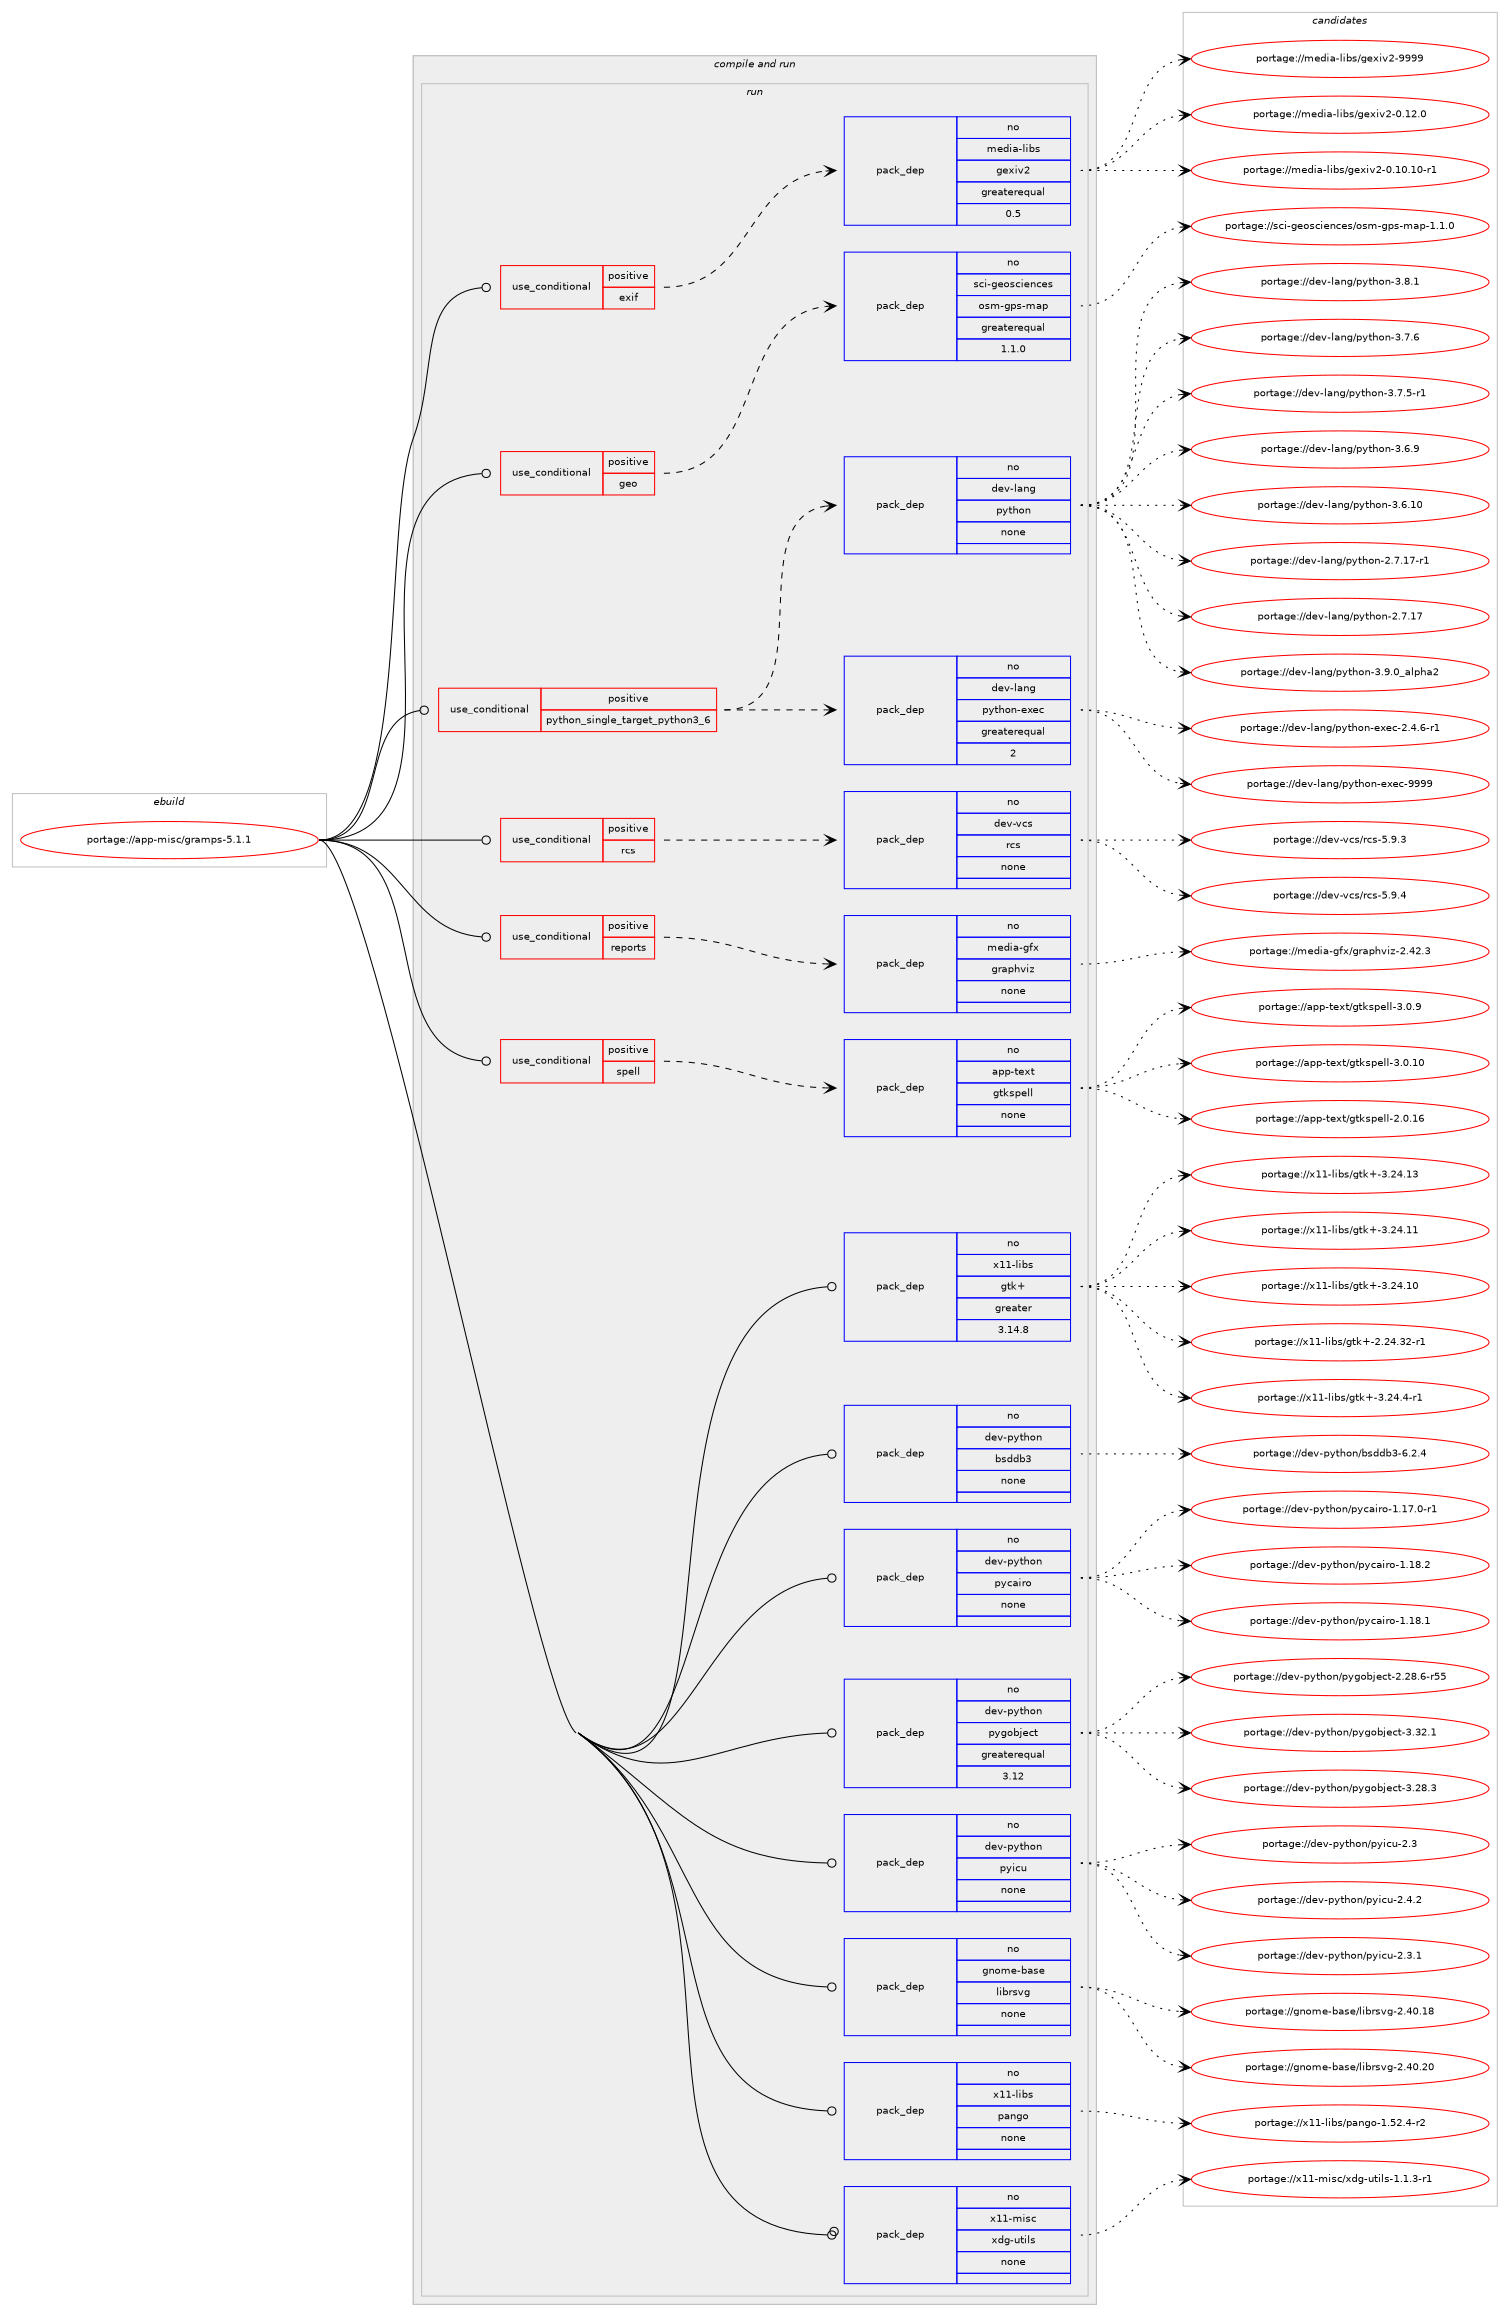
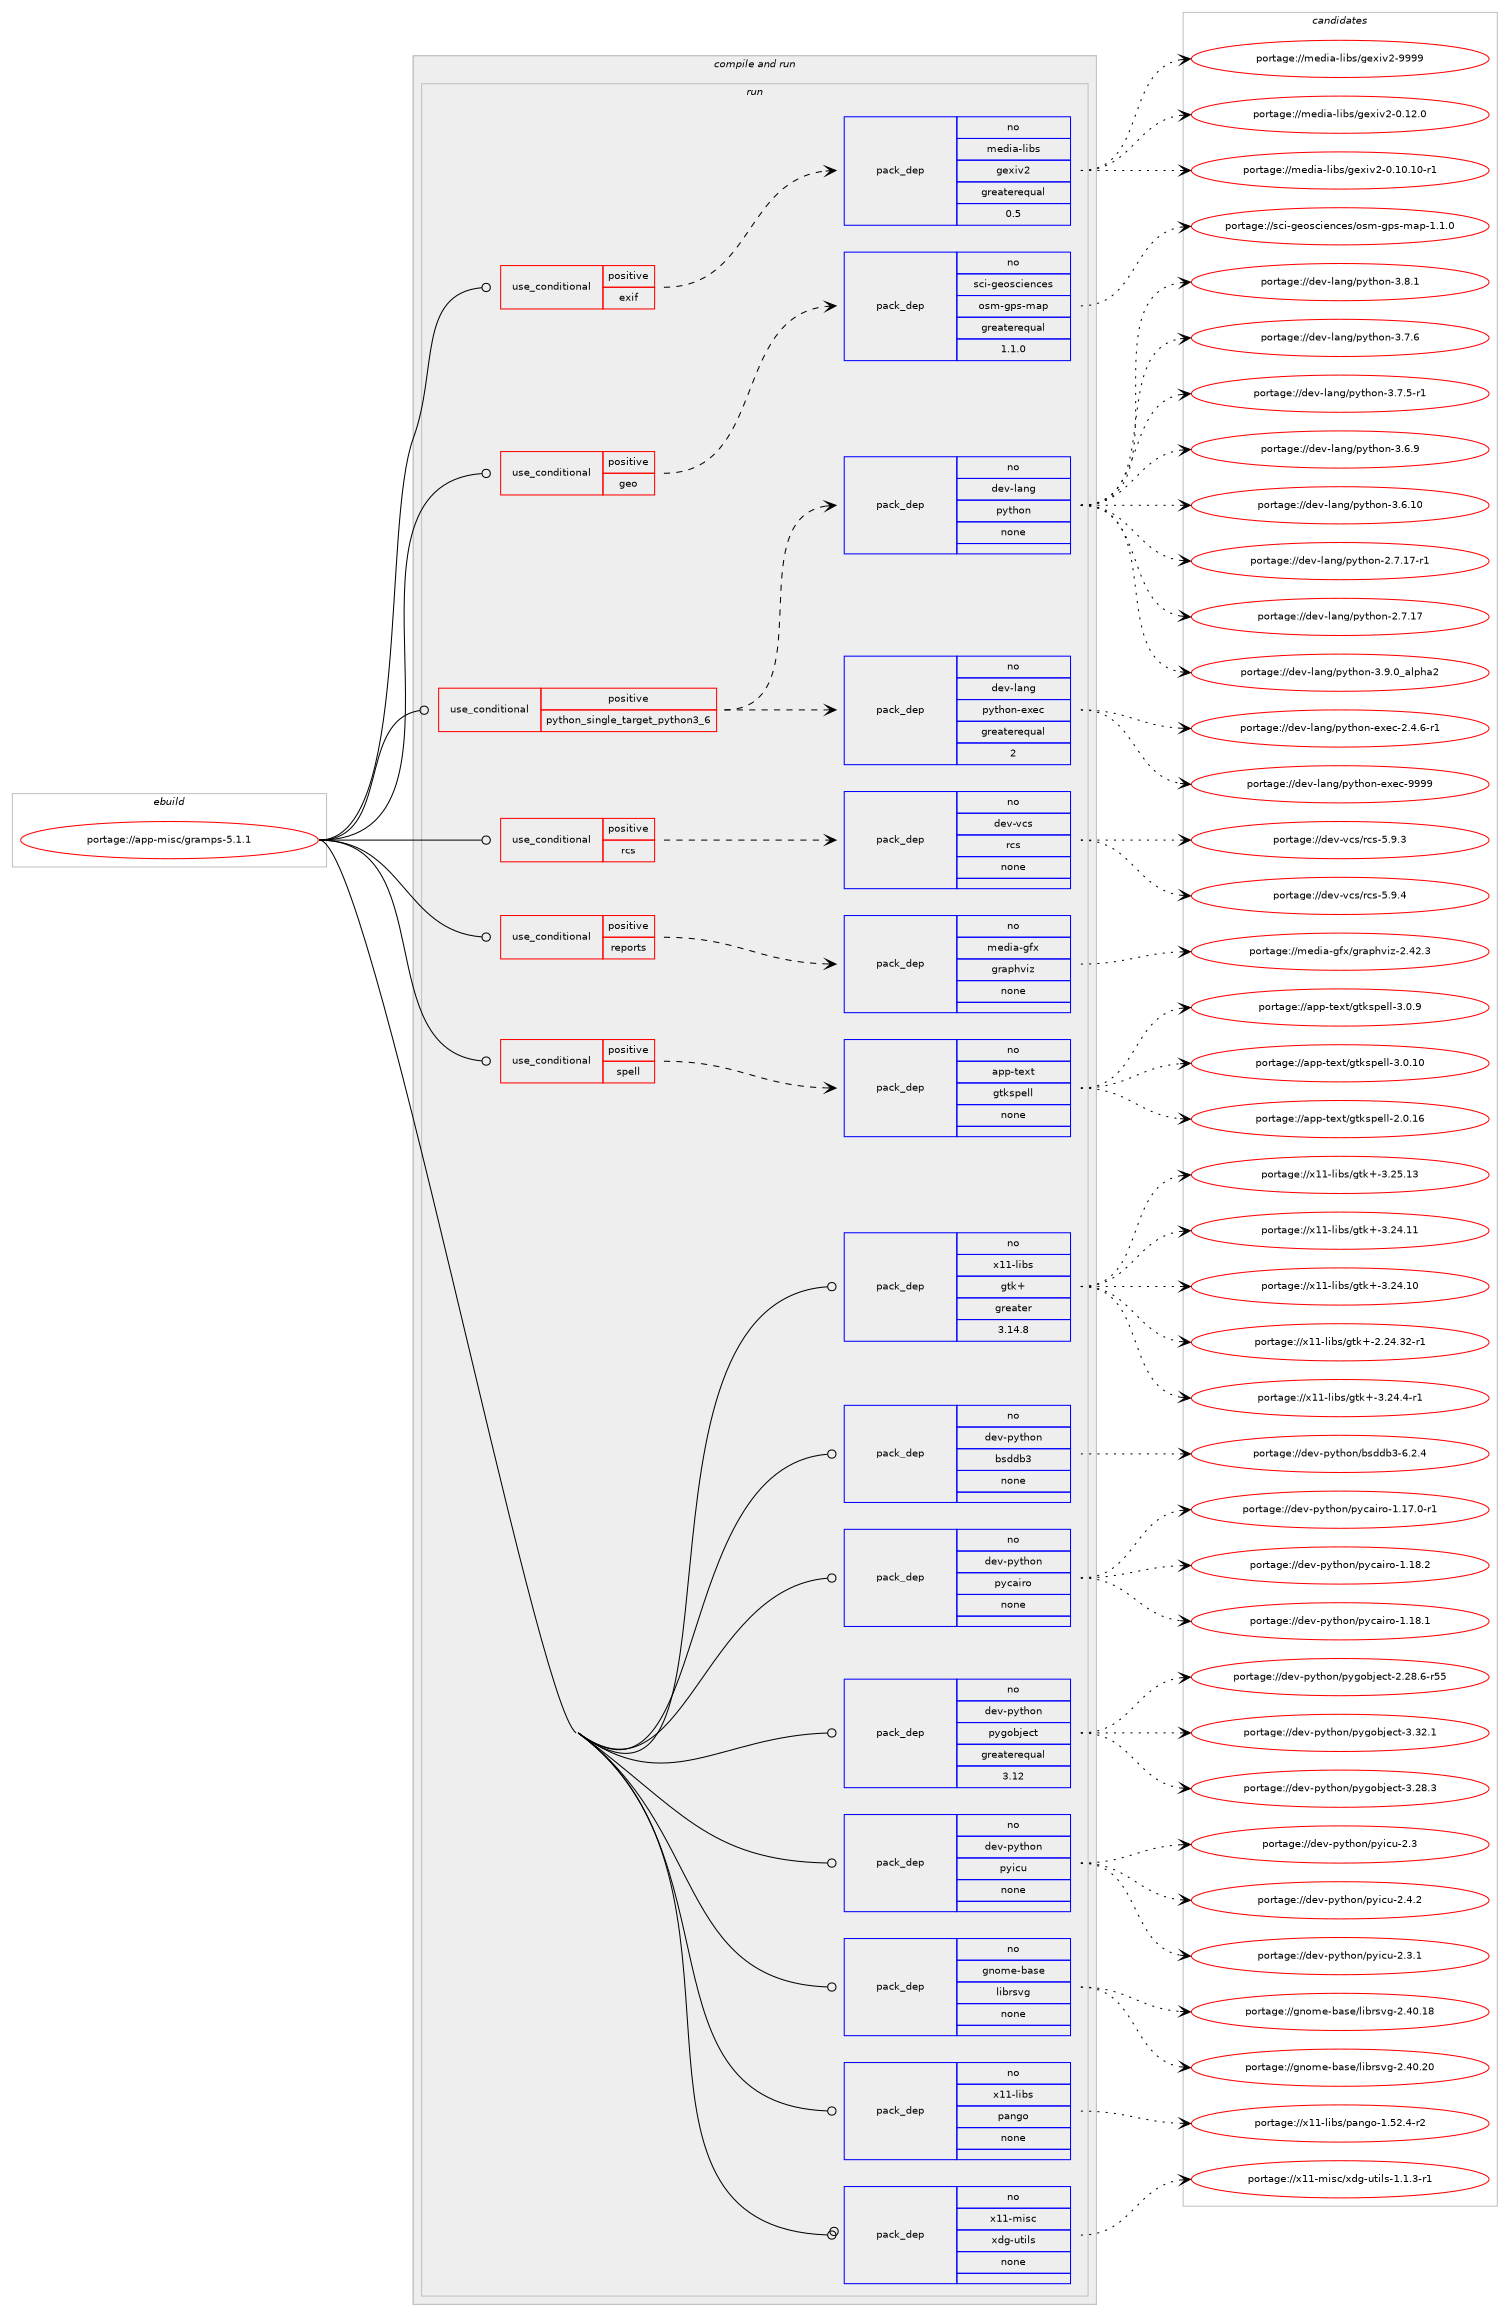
(1340, 1175) -> (1340, 1175)
